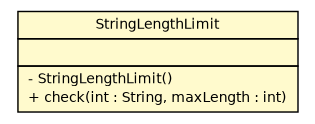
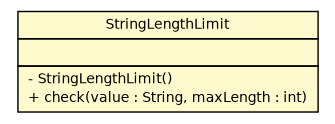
(158, 98) -> (168, 98)
